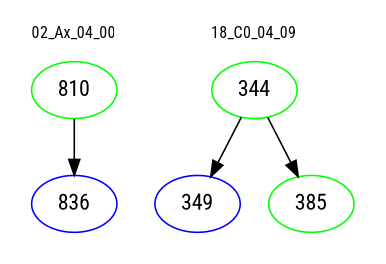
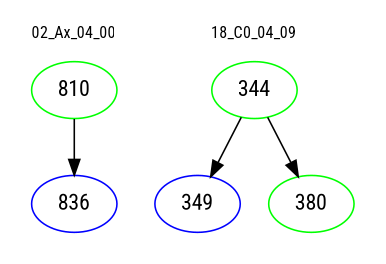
(311, 204) -> (311, 204)
